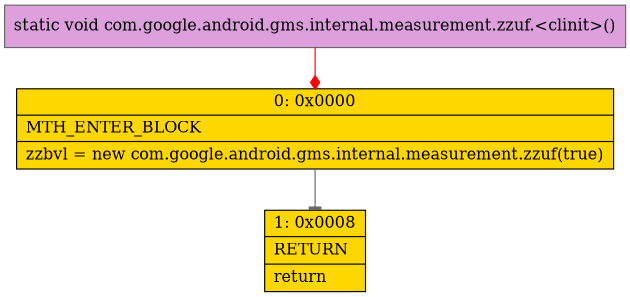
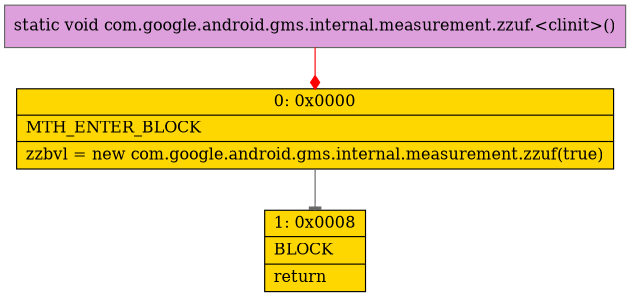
(311, 250) -> (304, 250)
